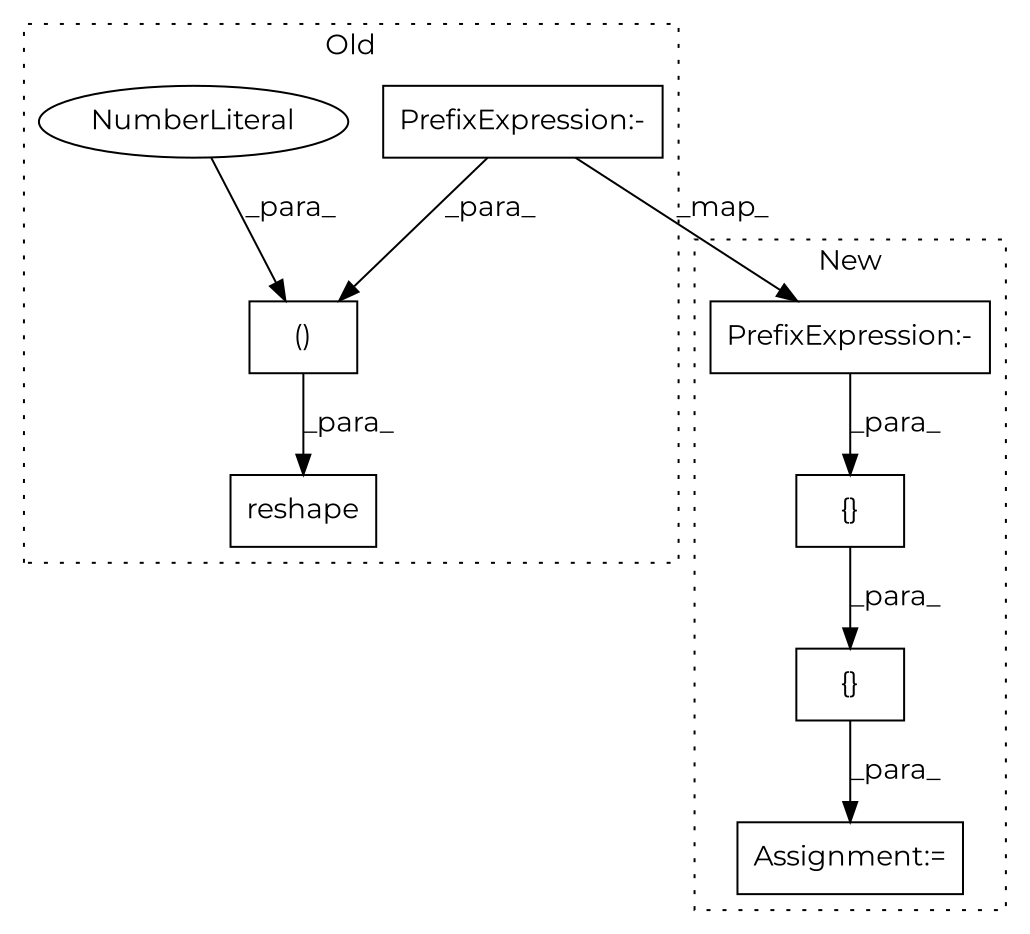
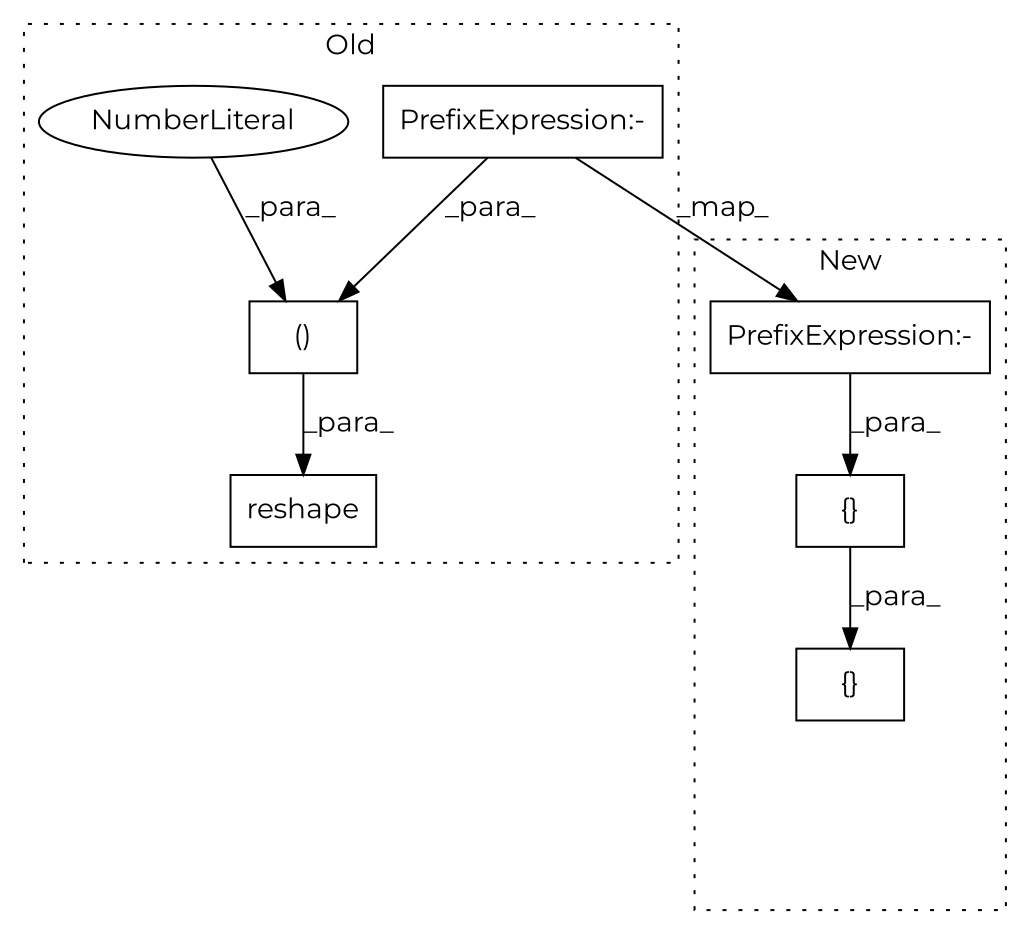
(850, 858) -> none
